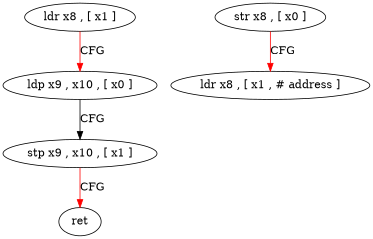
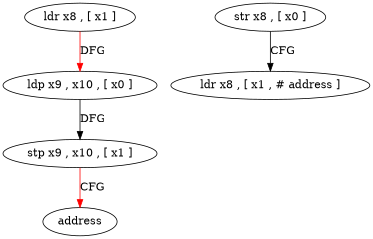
(270, 47) -> (270, 47)
(93, 51) -> (93, 51)
(93, 119) -> (93, 119)
(80, 222) -> (80, 222)
